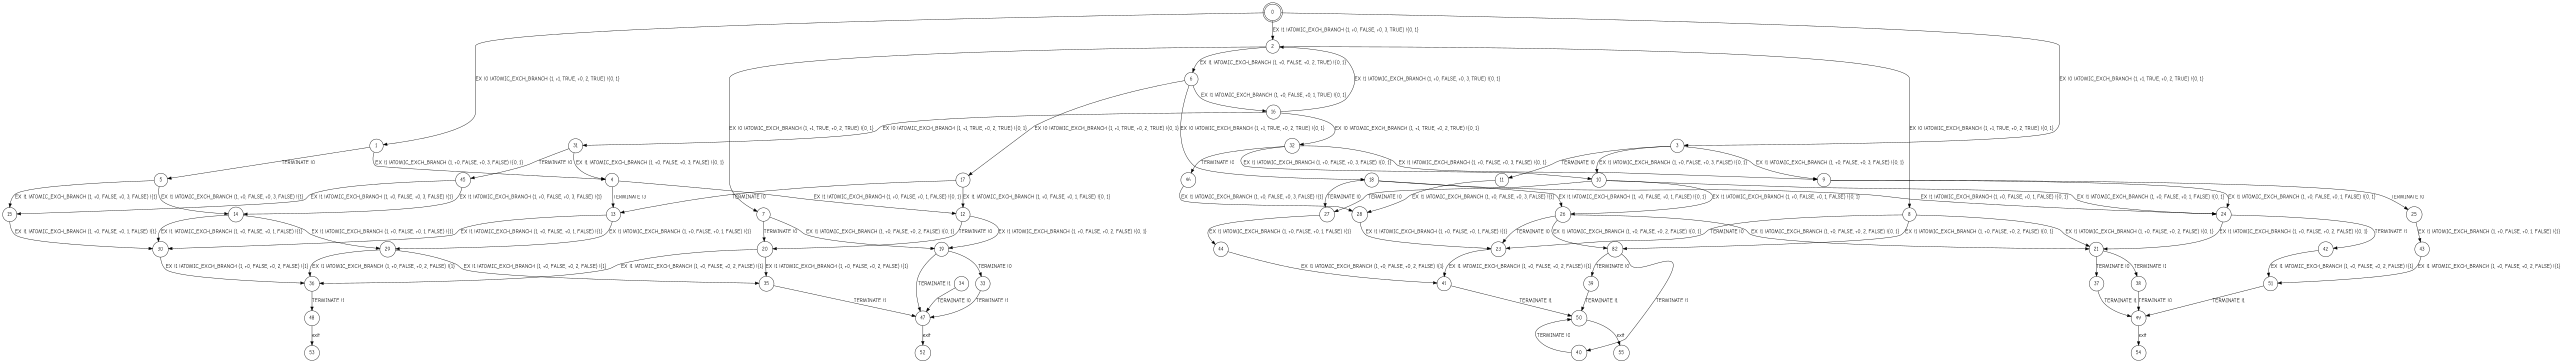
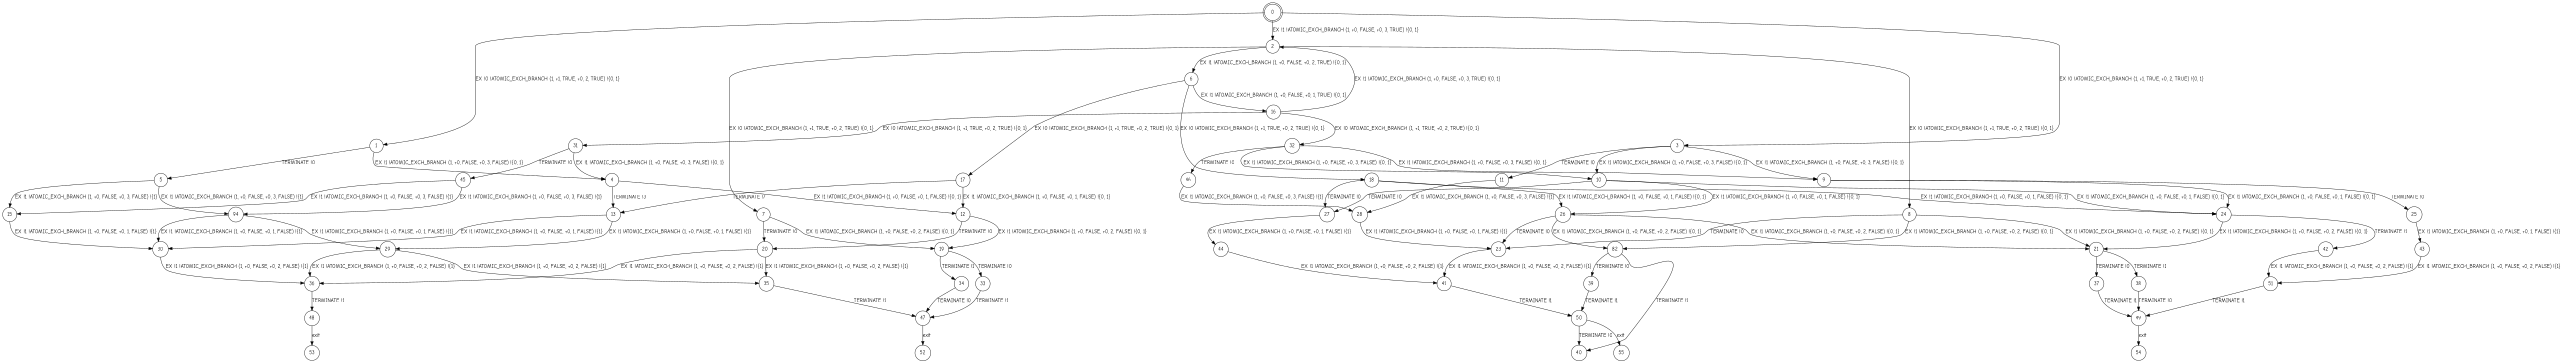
(749, 197) -> (749, 197)
(236, 215) -> (236, 215)
(918, 278) -> (942, 269)
(1536, 337) -> (1579, 334)
